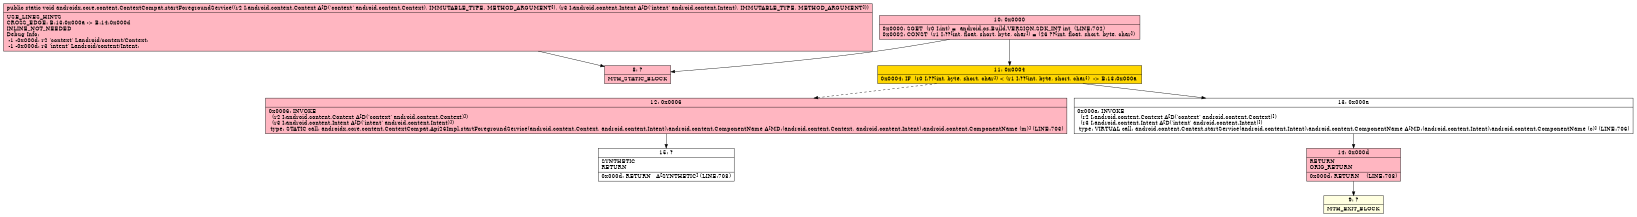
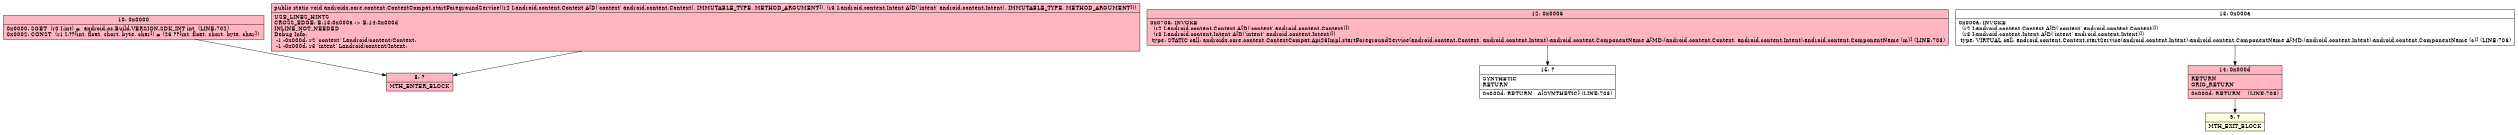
(1010, 75) -> none
(638, 79) -> (420, 86)
(294, 111) -> (1176, 23)
